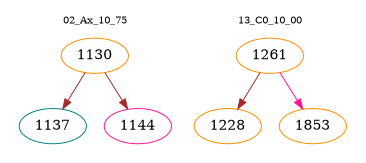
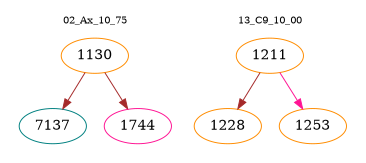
(270, 21) -> (270, 21)
(270, 56) -> (270, 56)
(53, 126) -> (53, 126)
(138, 126) -> (138, 126)
(313, 126) -> (313, 126)
